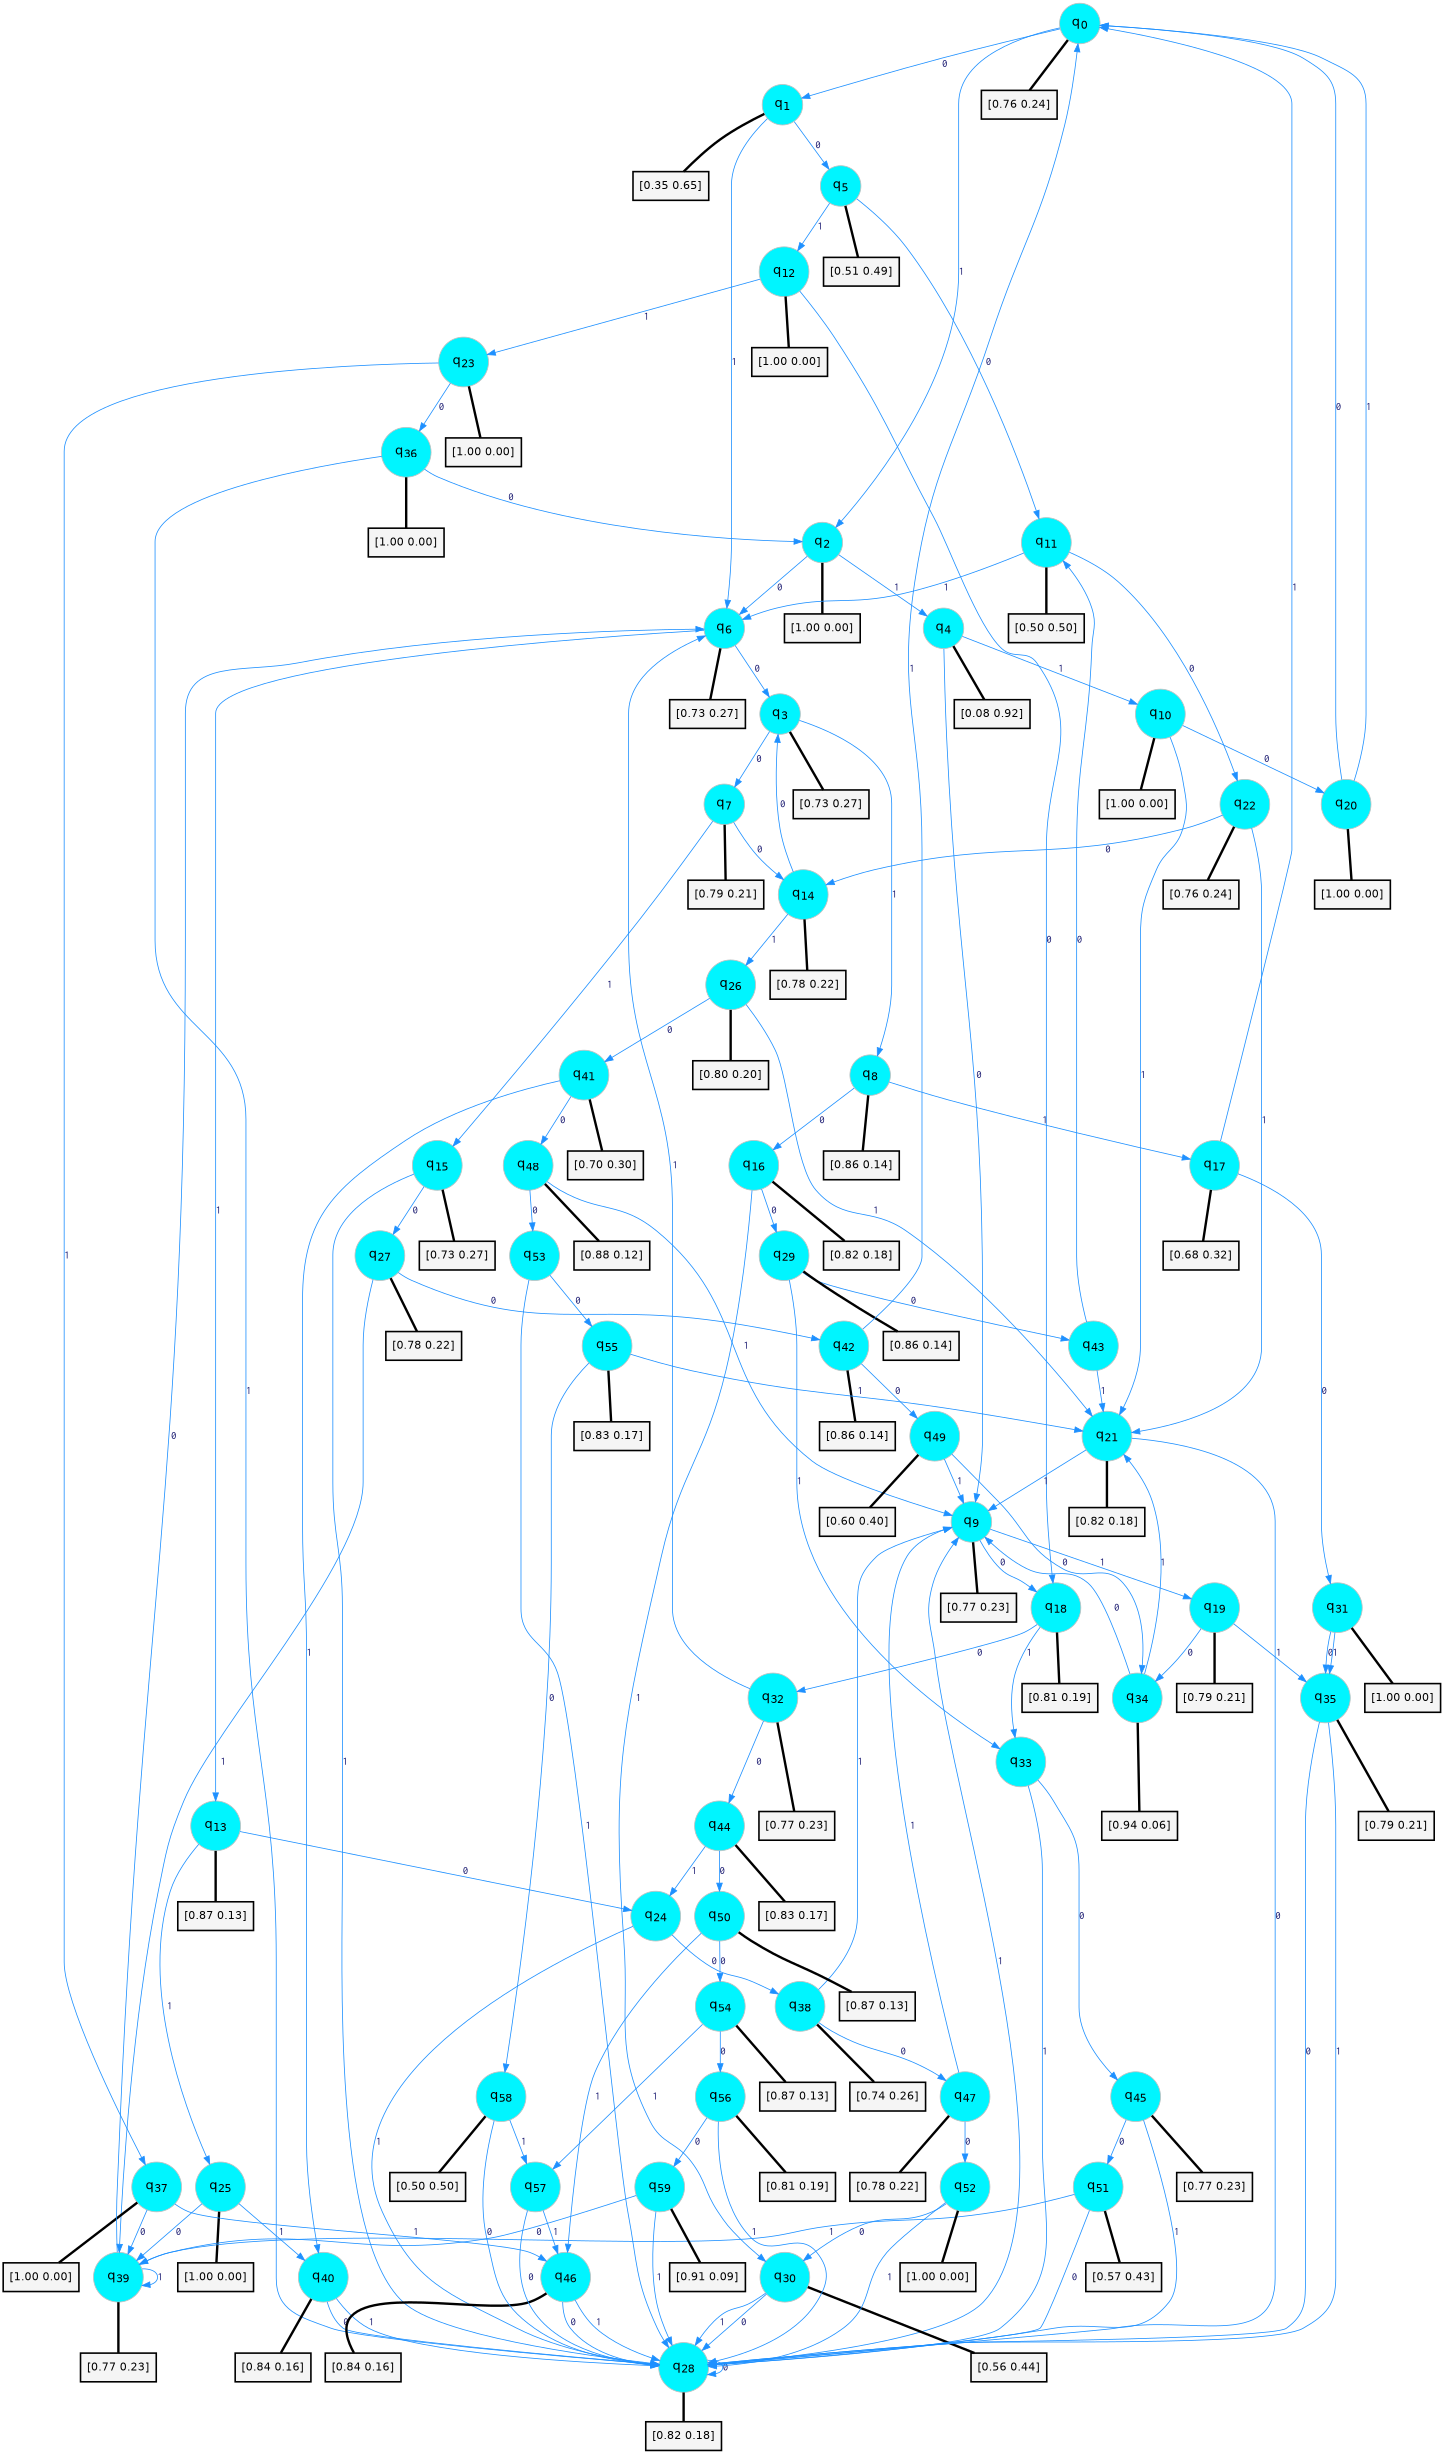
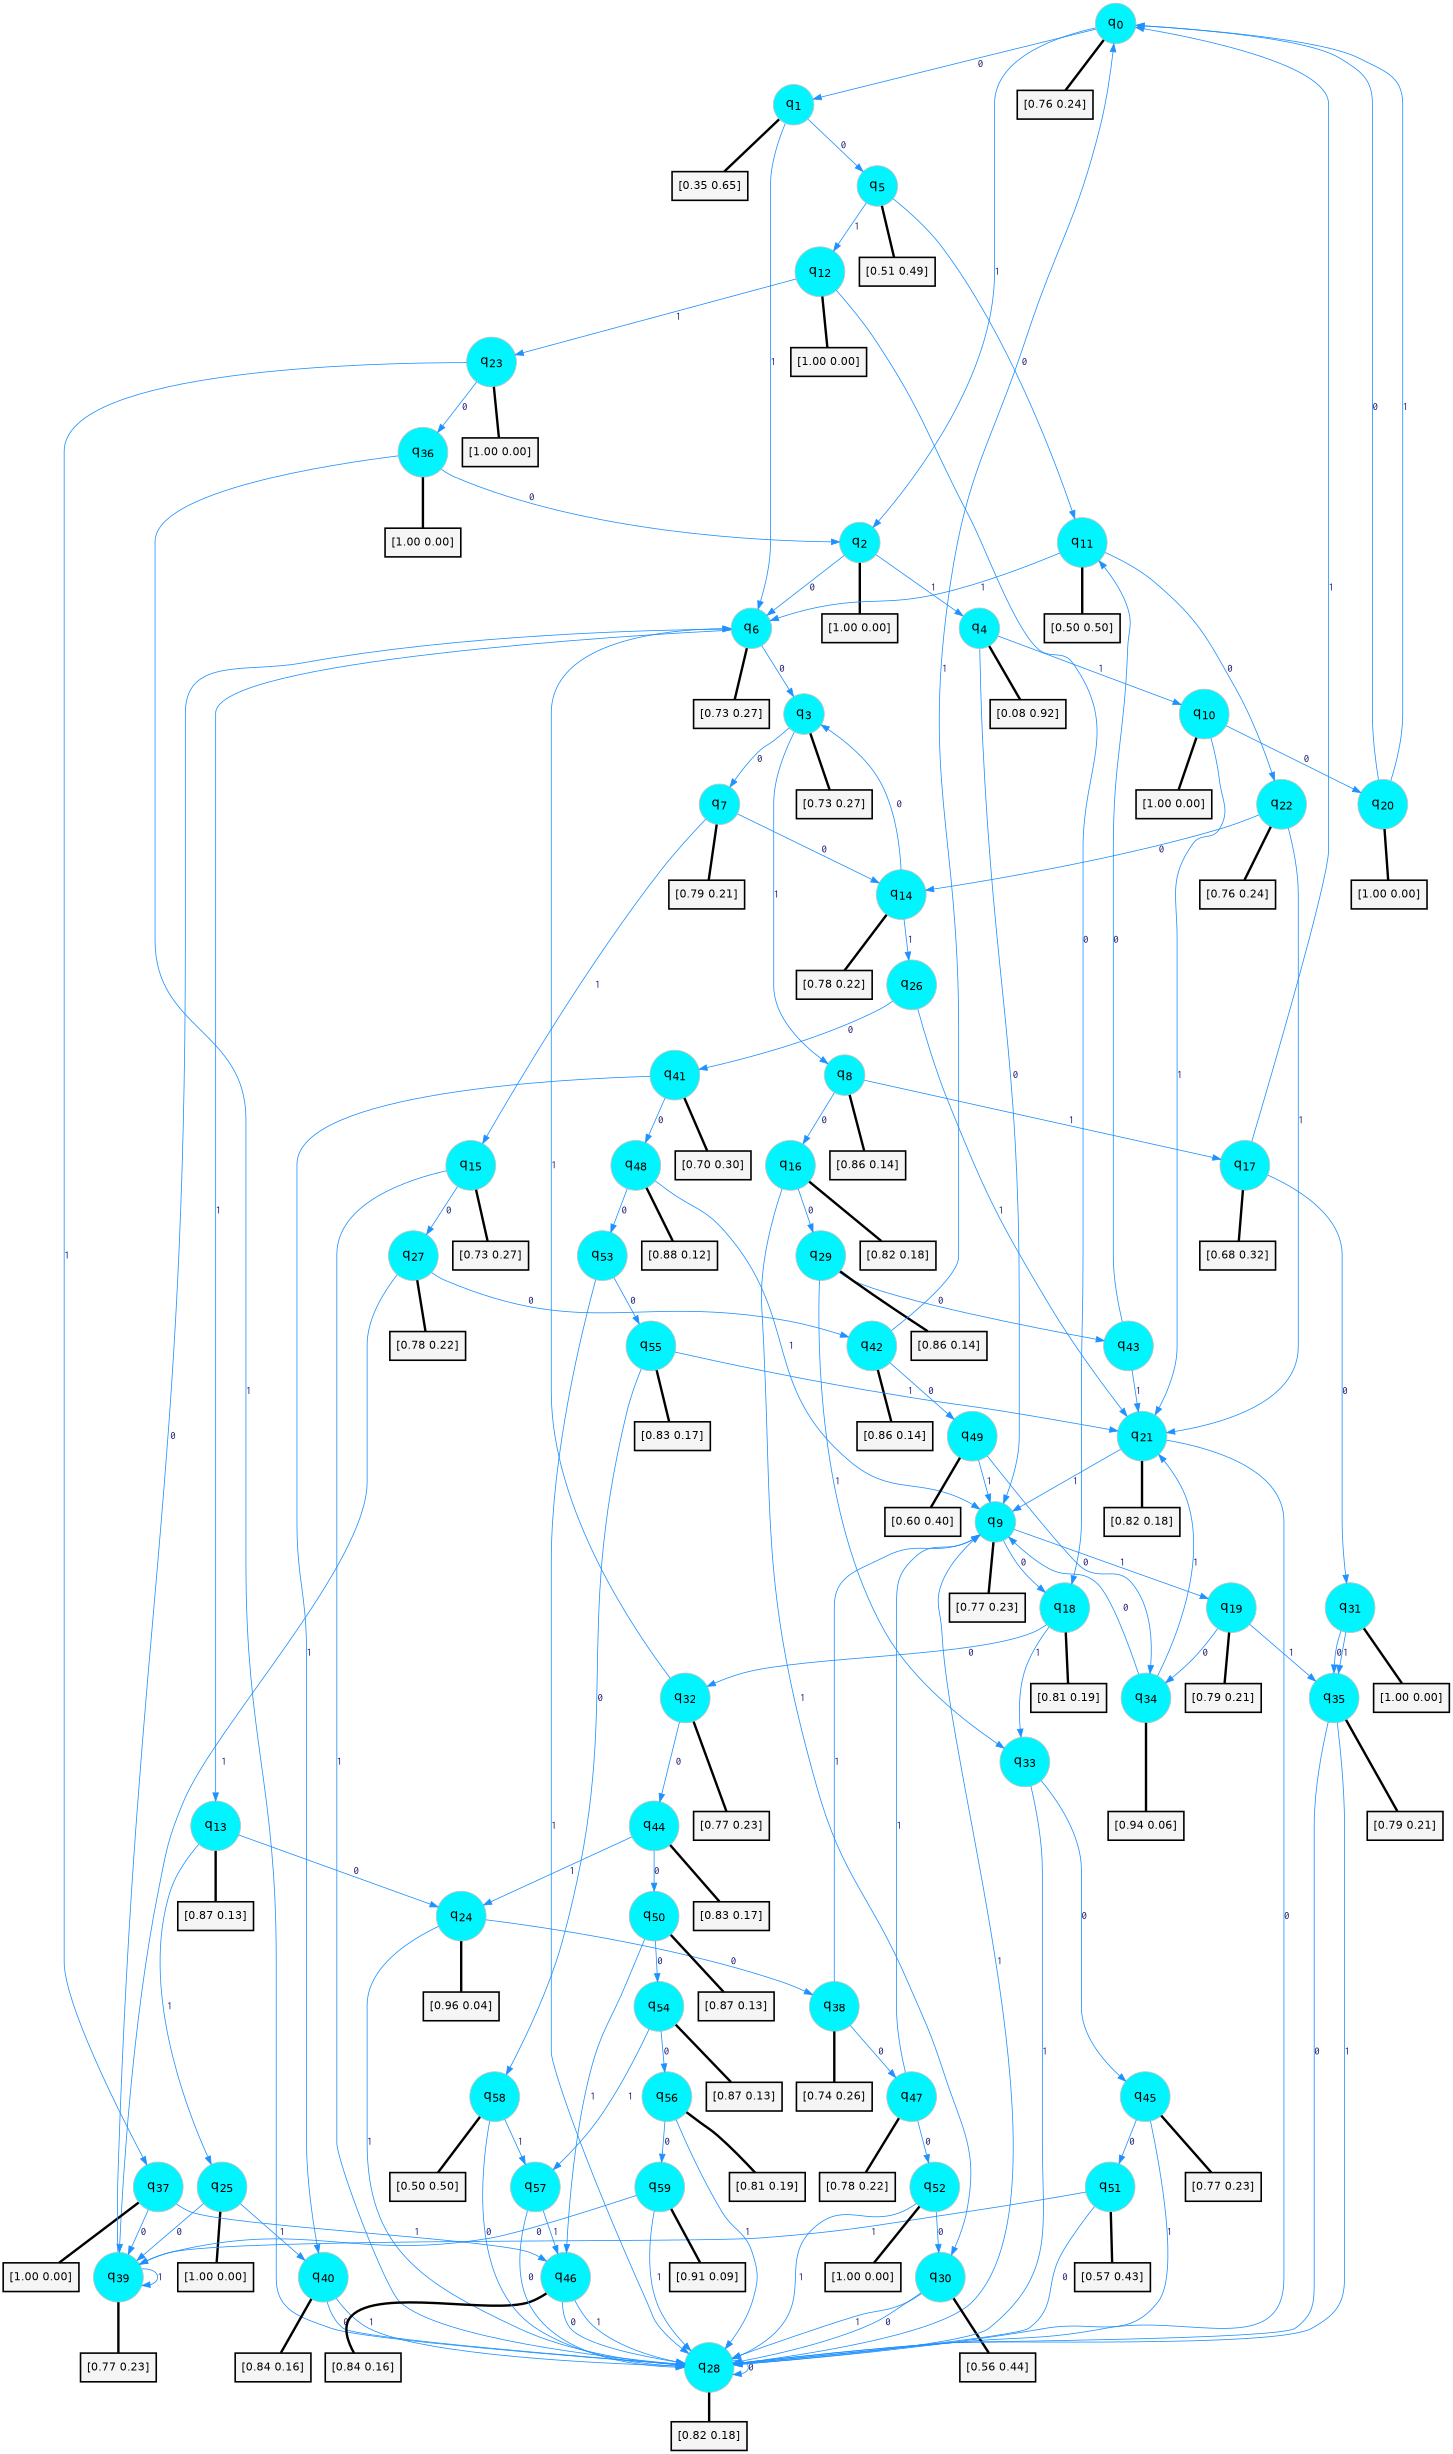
(731, 1075) -> none
none -> (461, 2006)
